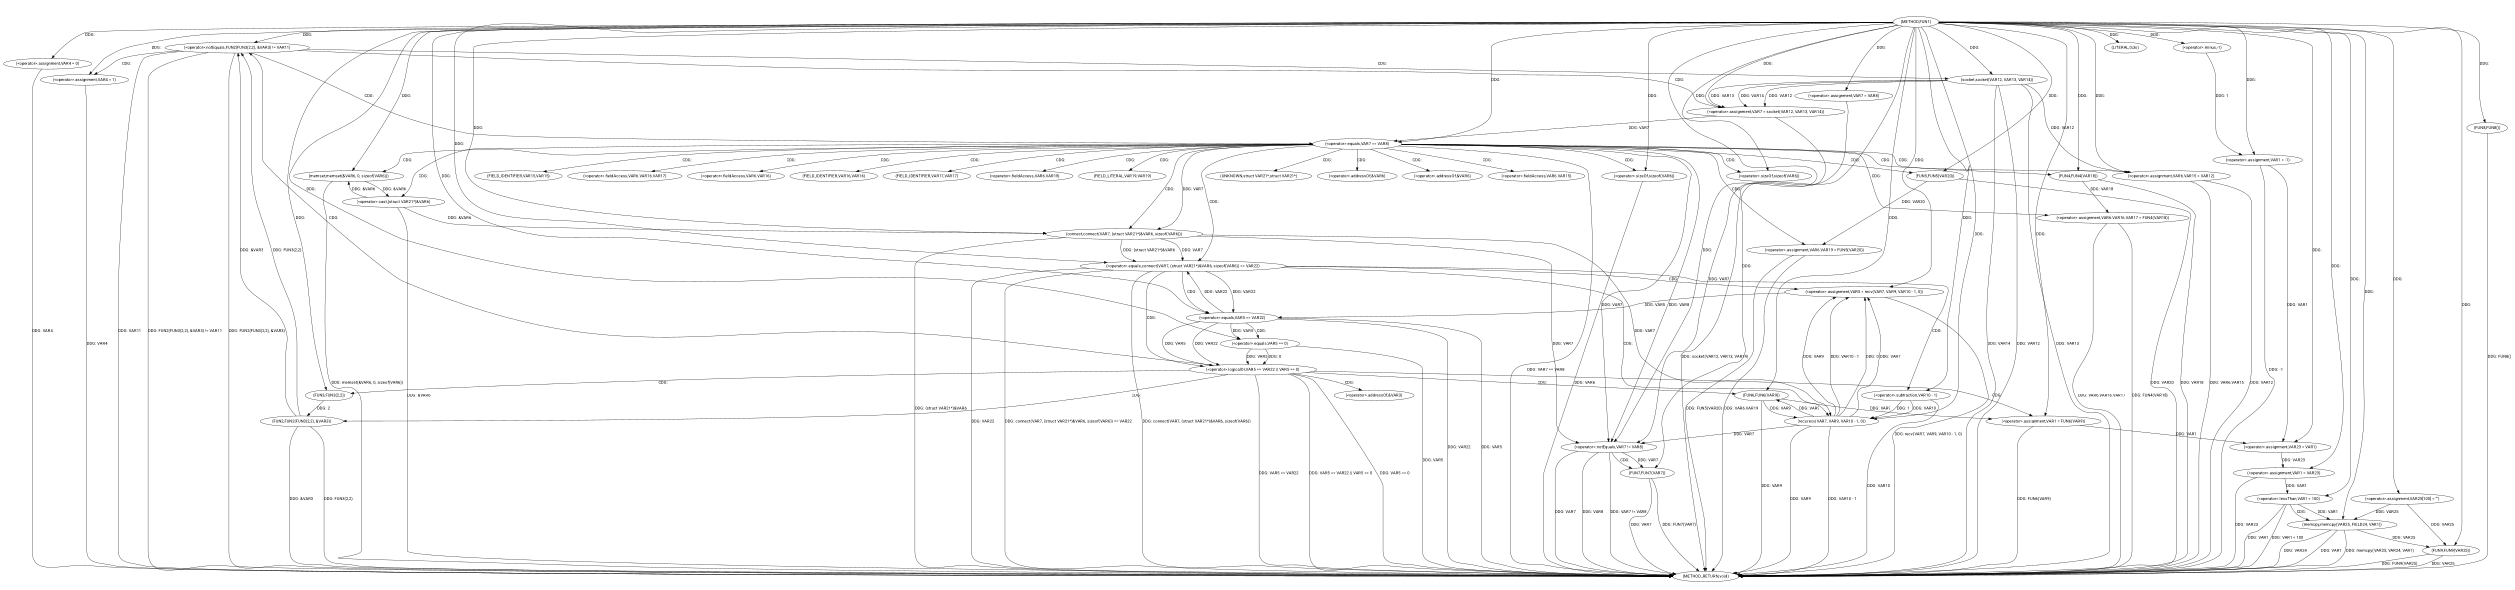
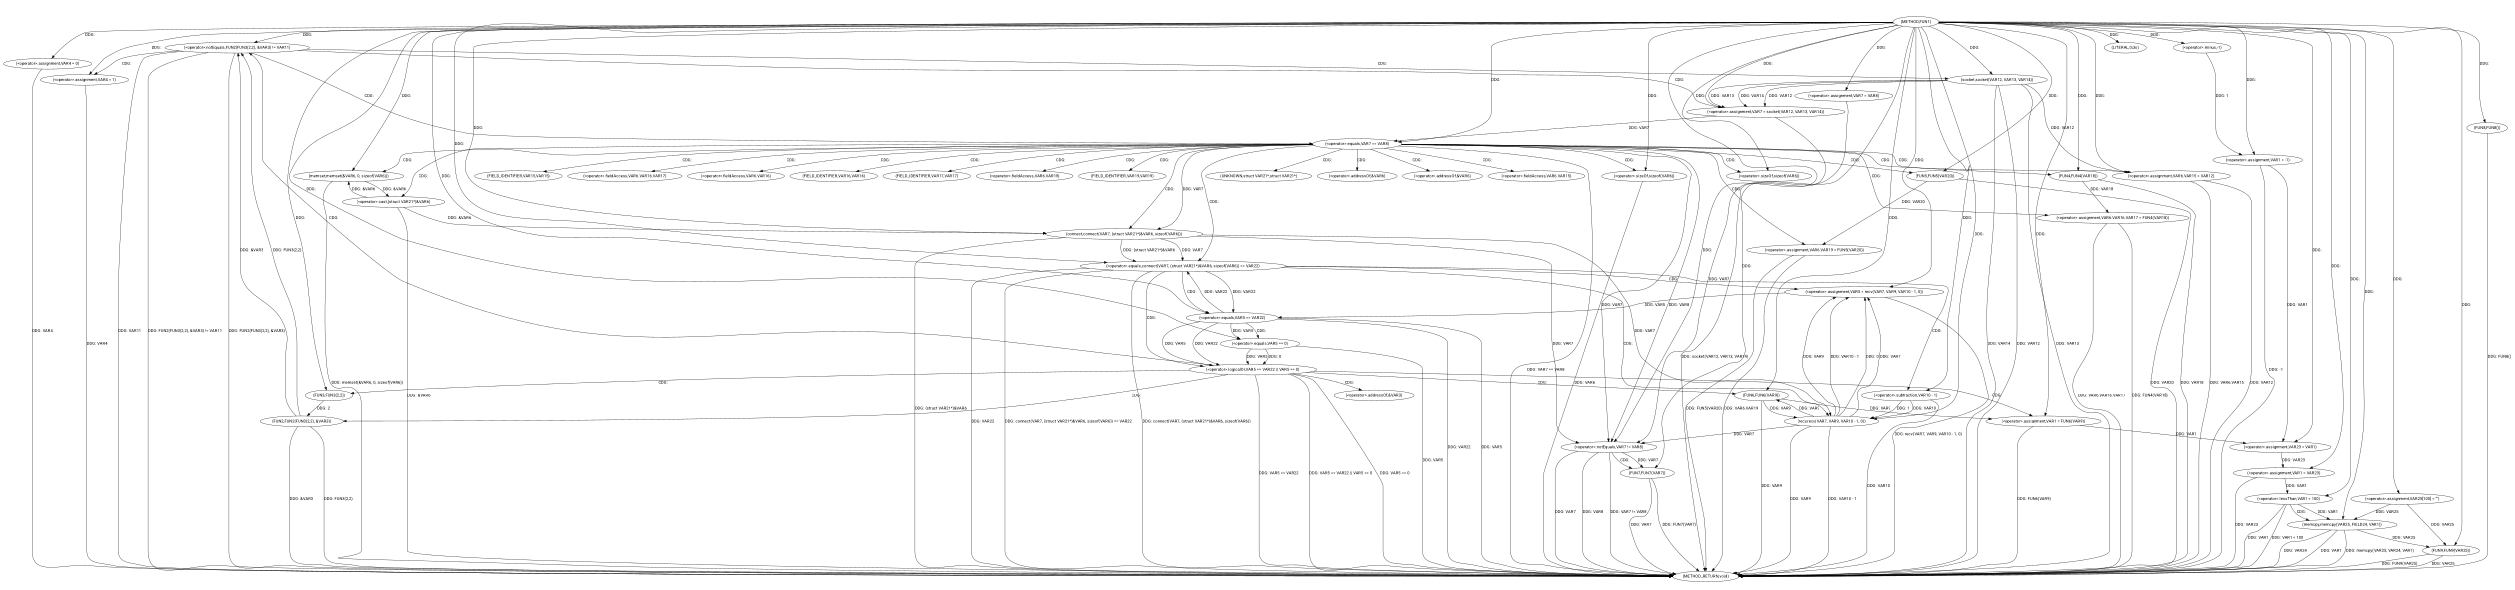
(1122, 176) -> (1122, 176)
